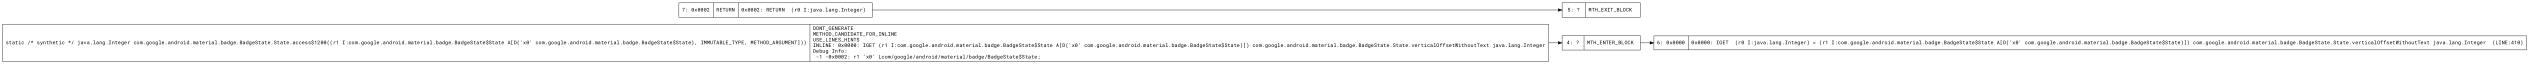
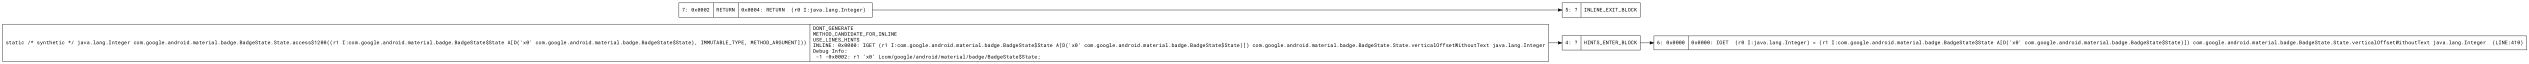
(805, 10) -> (805, 10)
(1610, 10) -> (1611, 10)
(1610, 43) -> (1611, 43)
